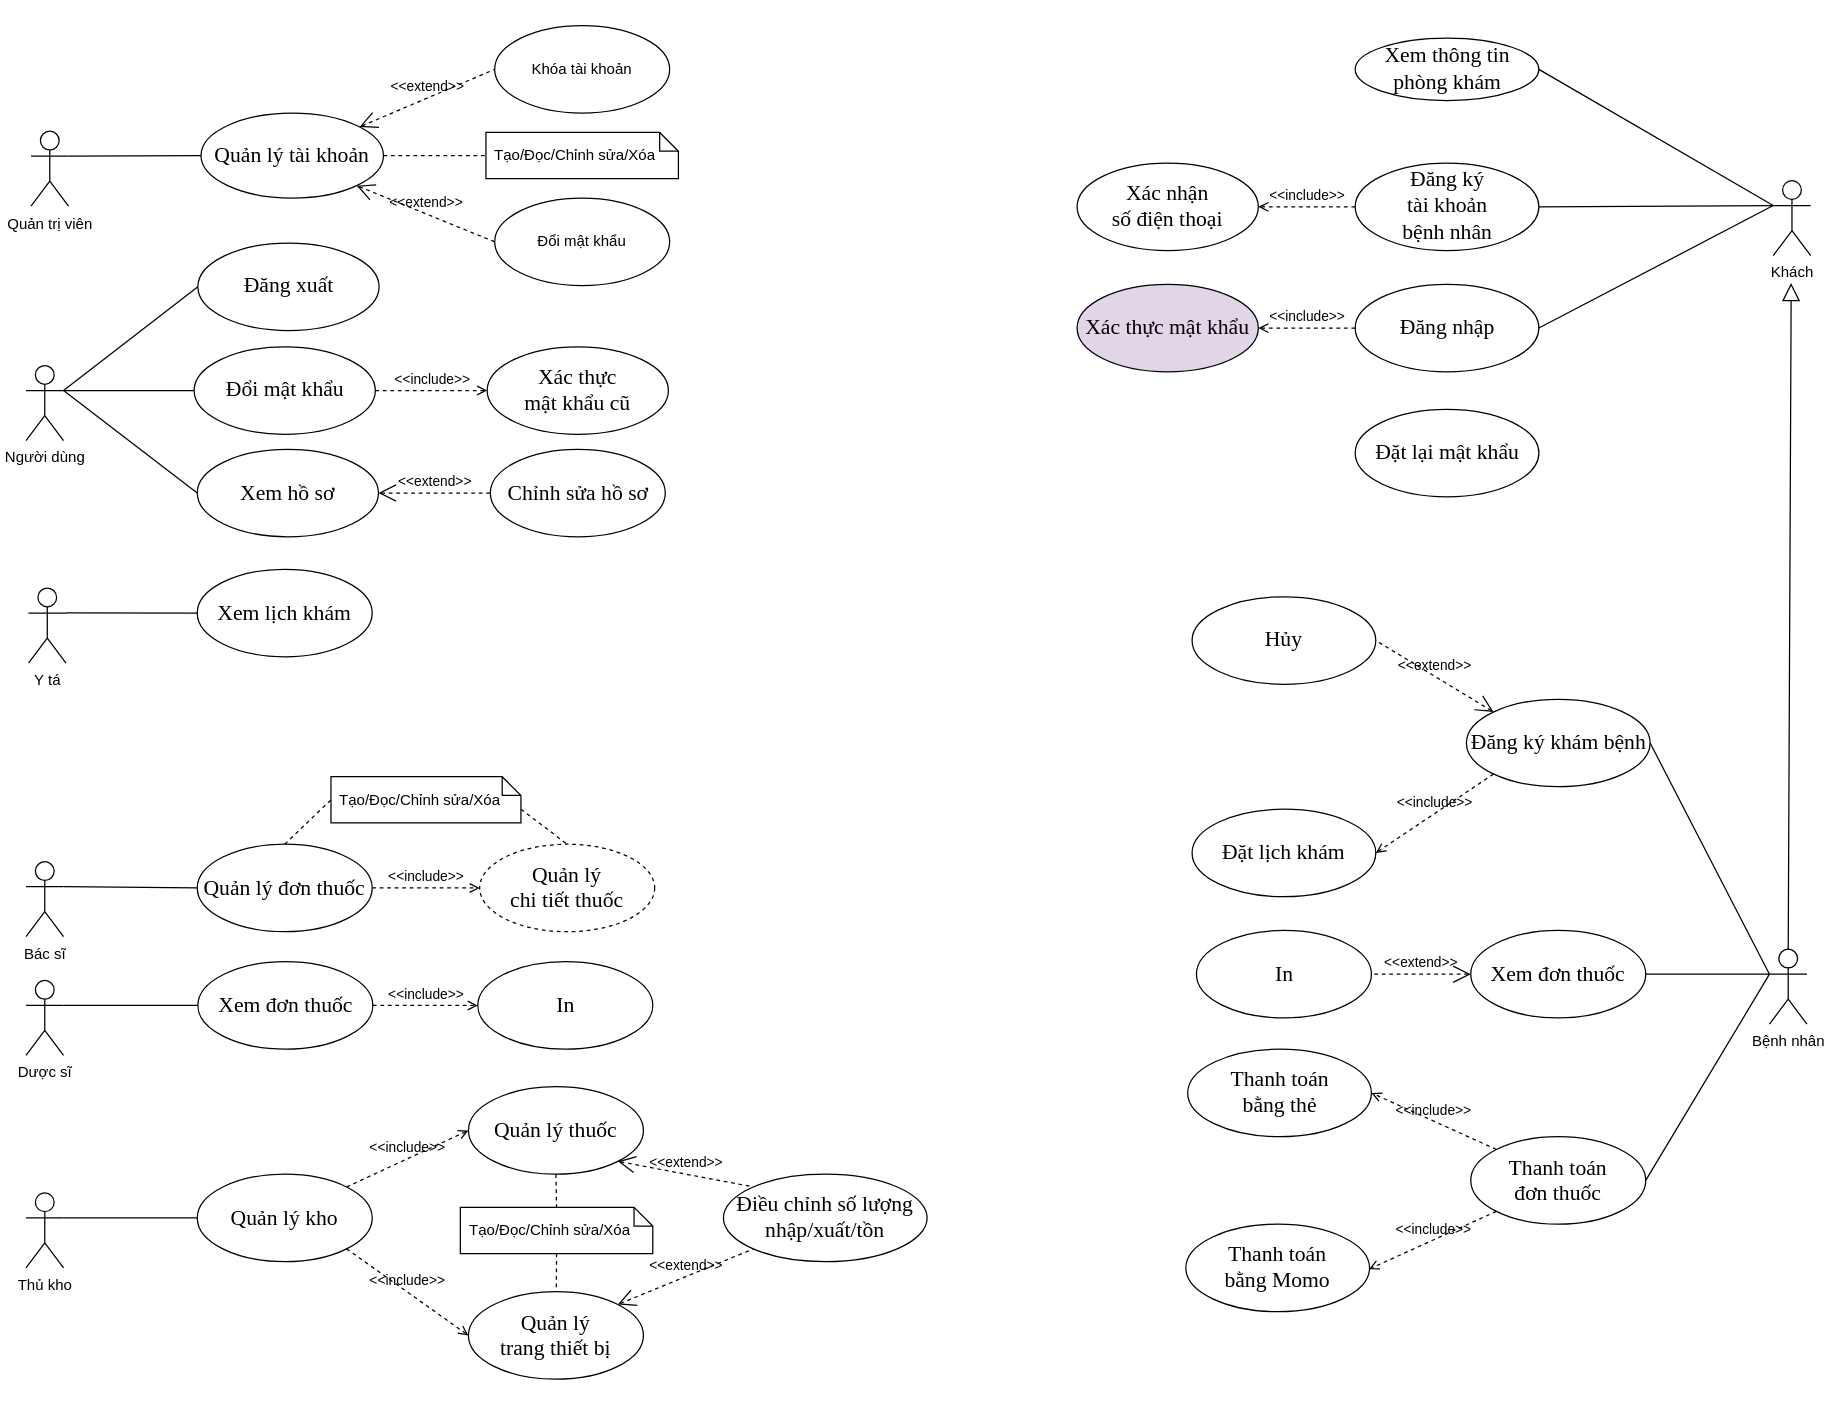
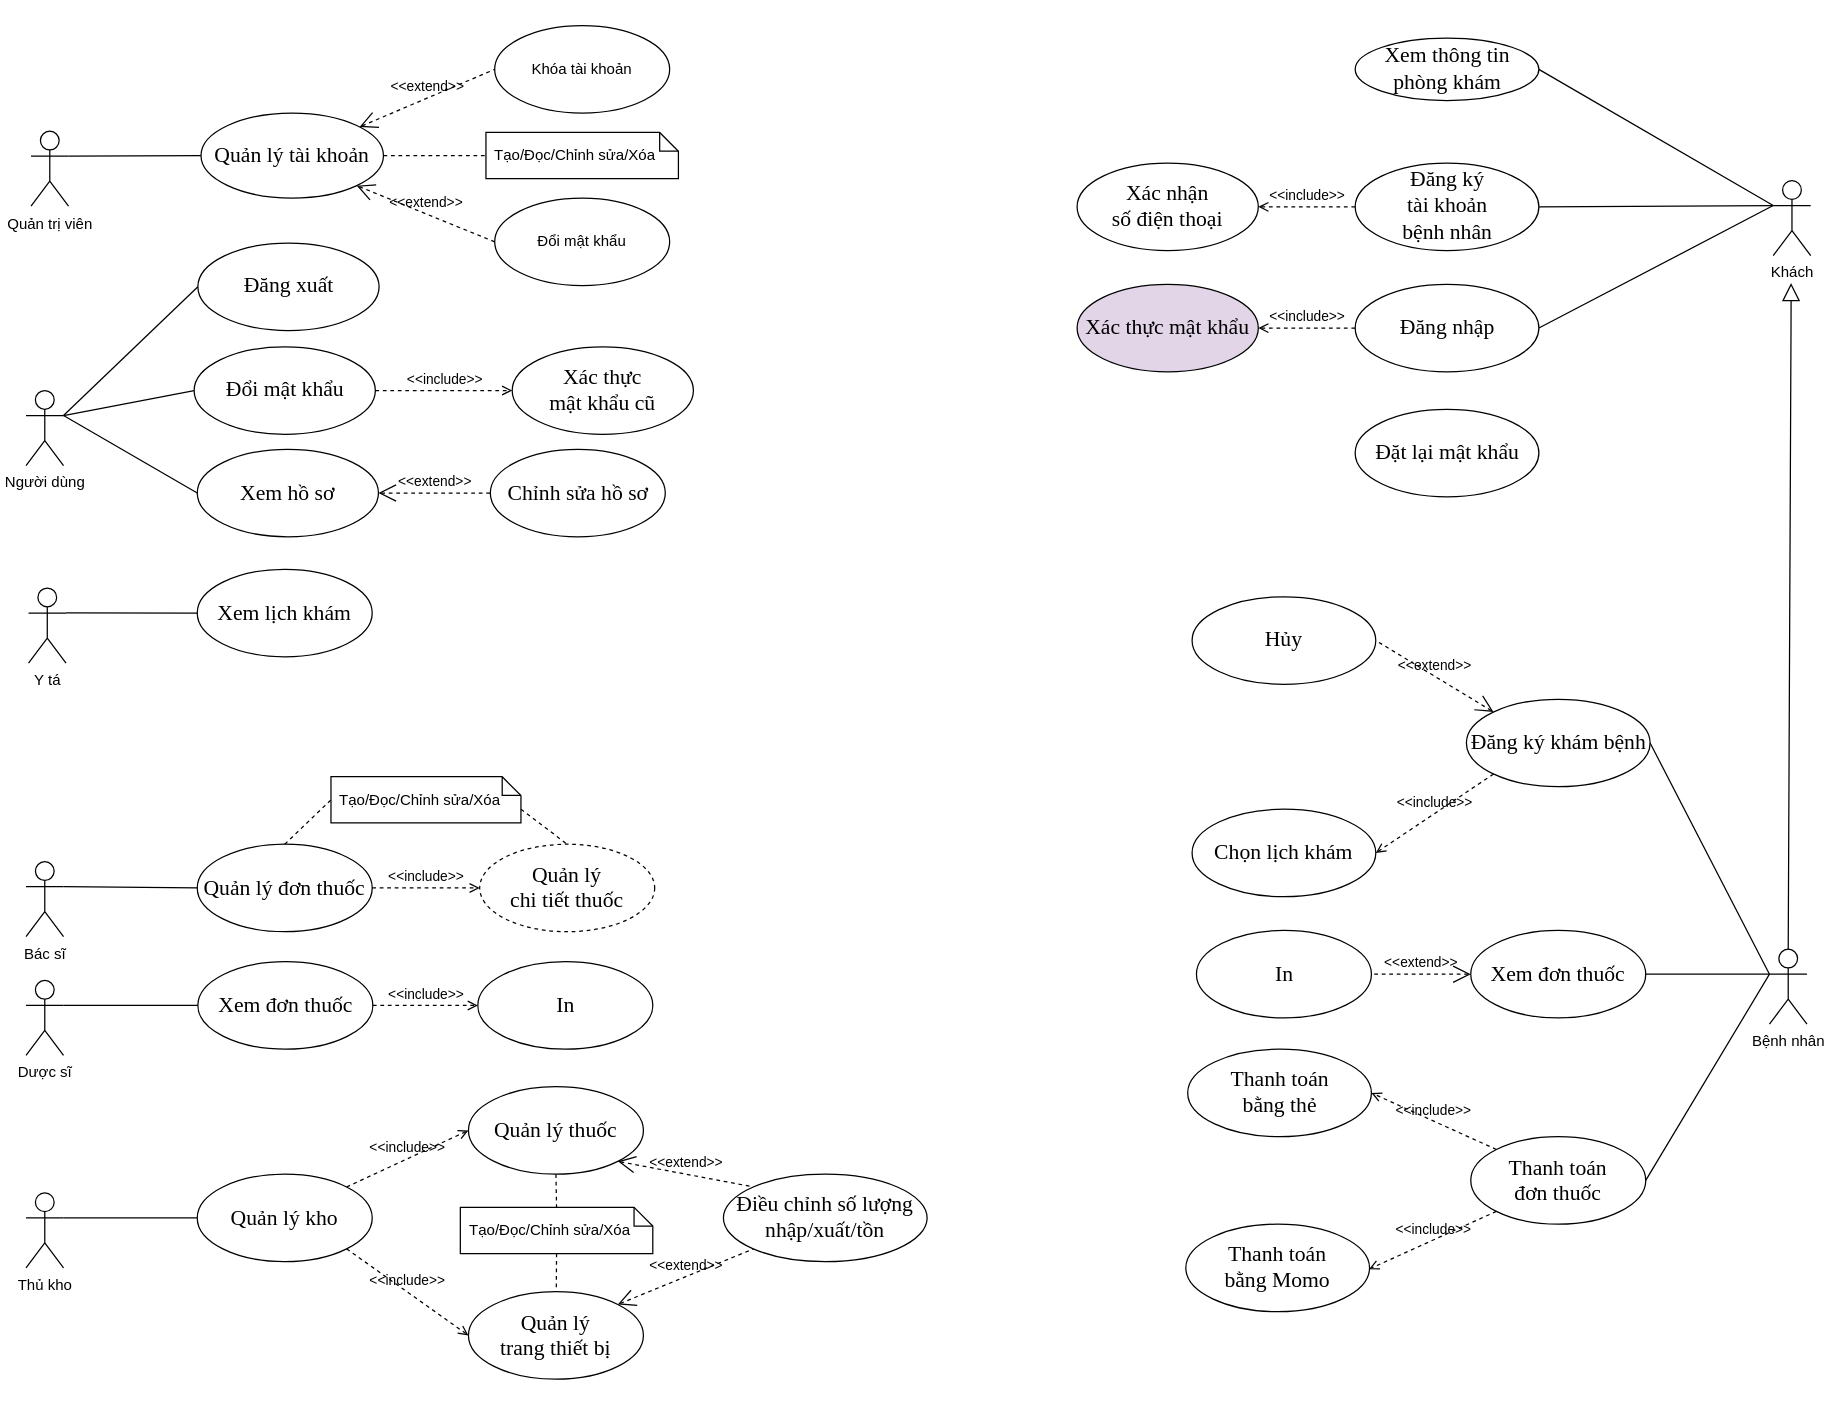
(578, 391) -> (603, 391)
(44, 403) -> (44, 428)
(1284, 853) -> (1284, 853)
